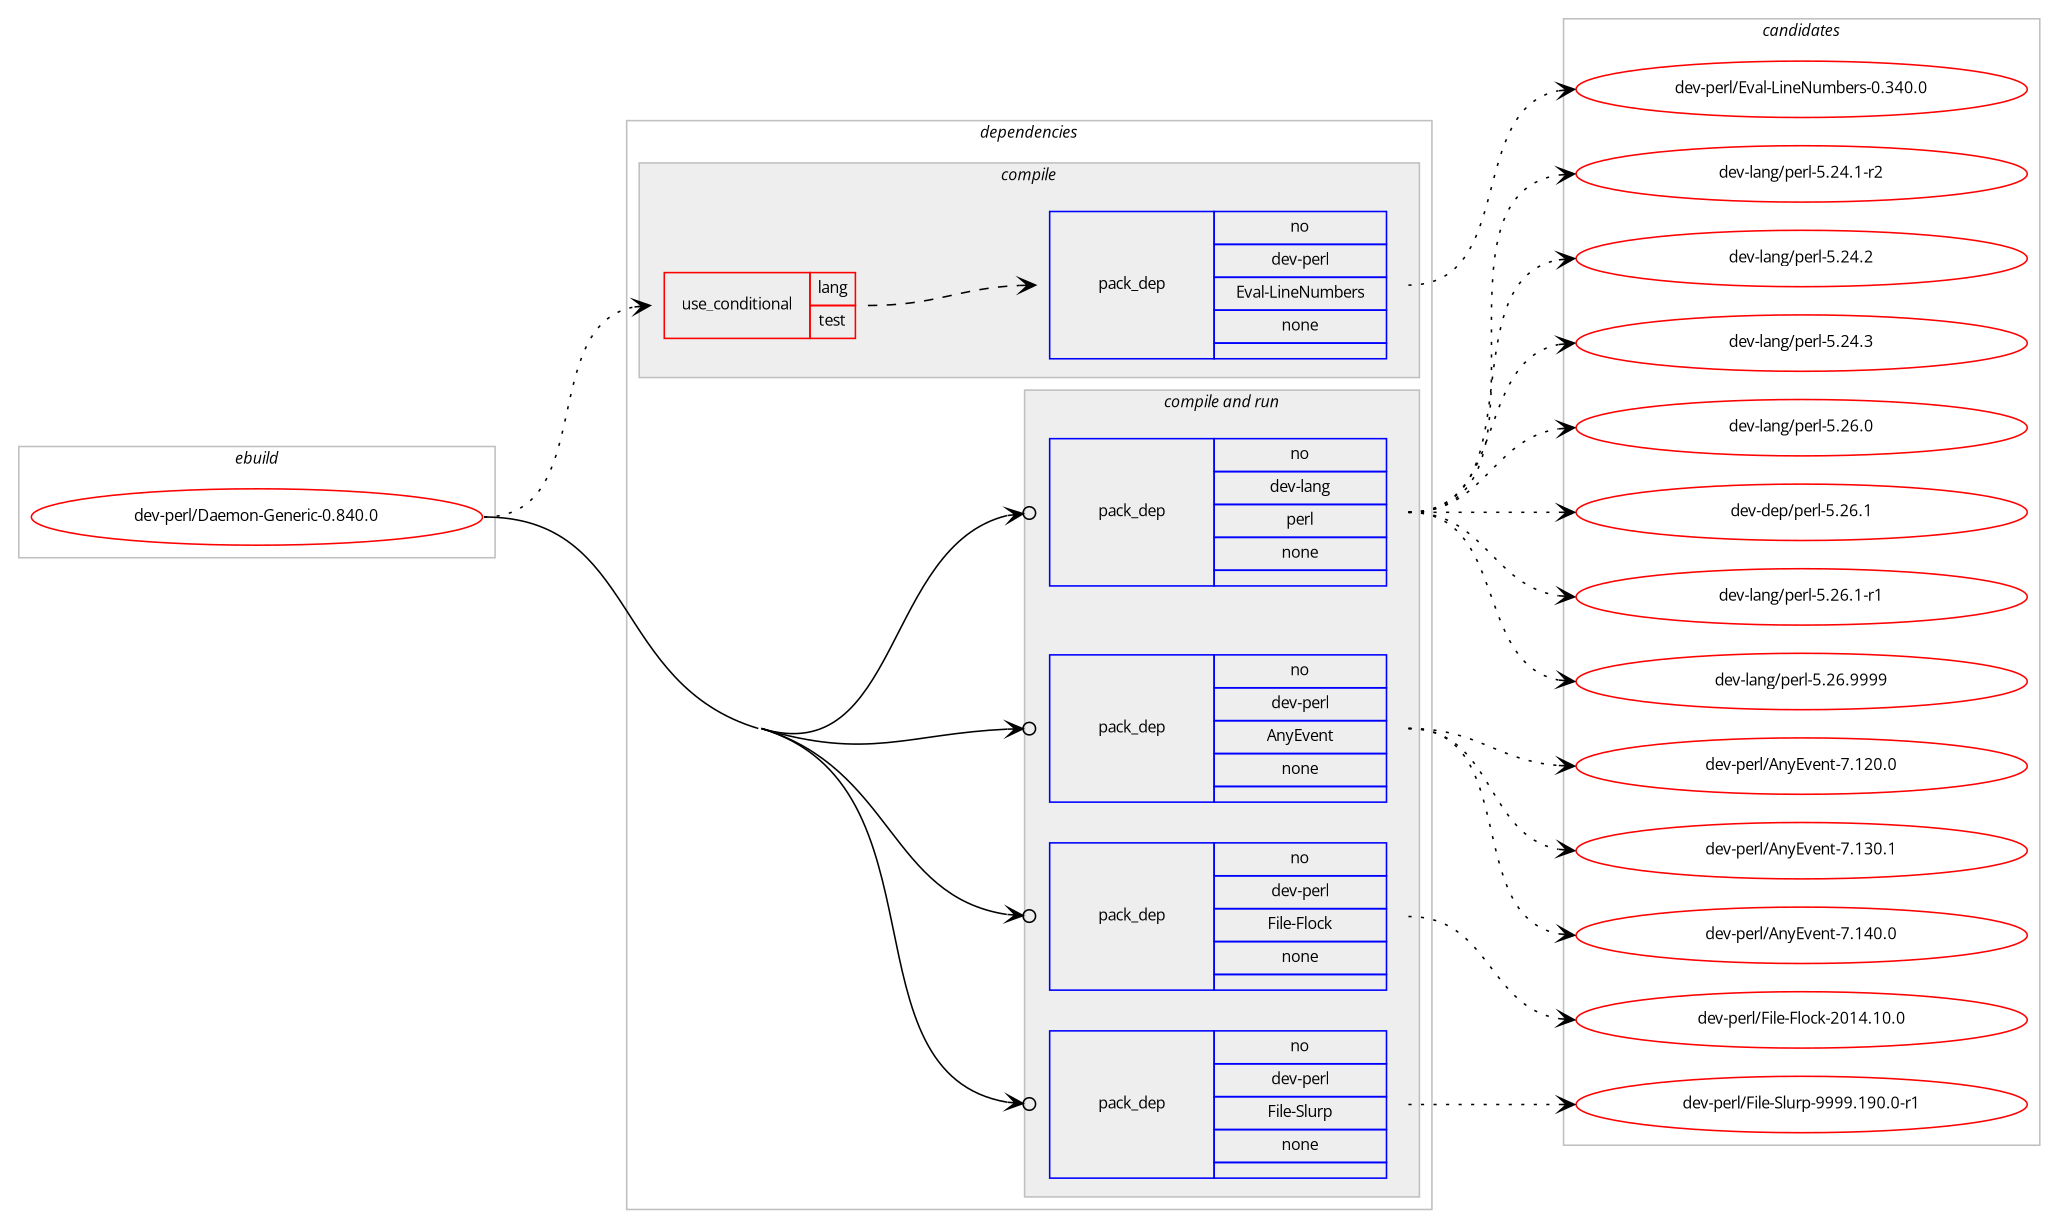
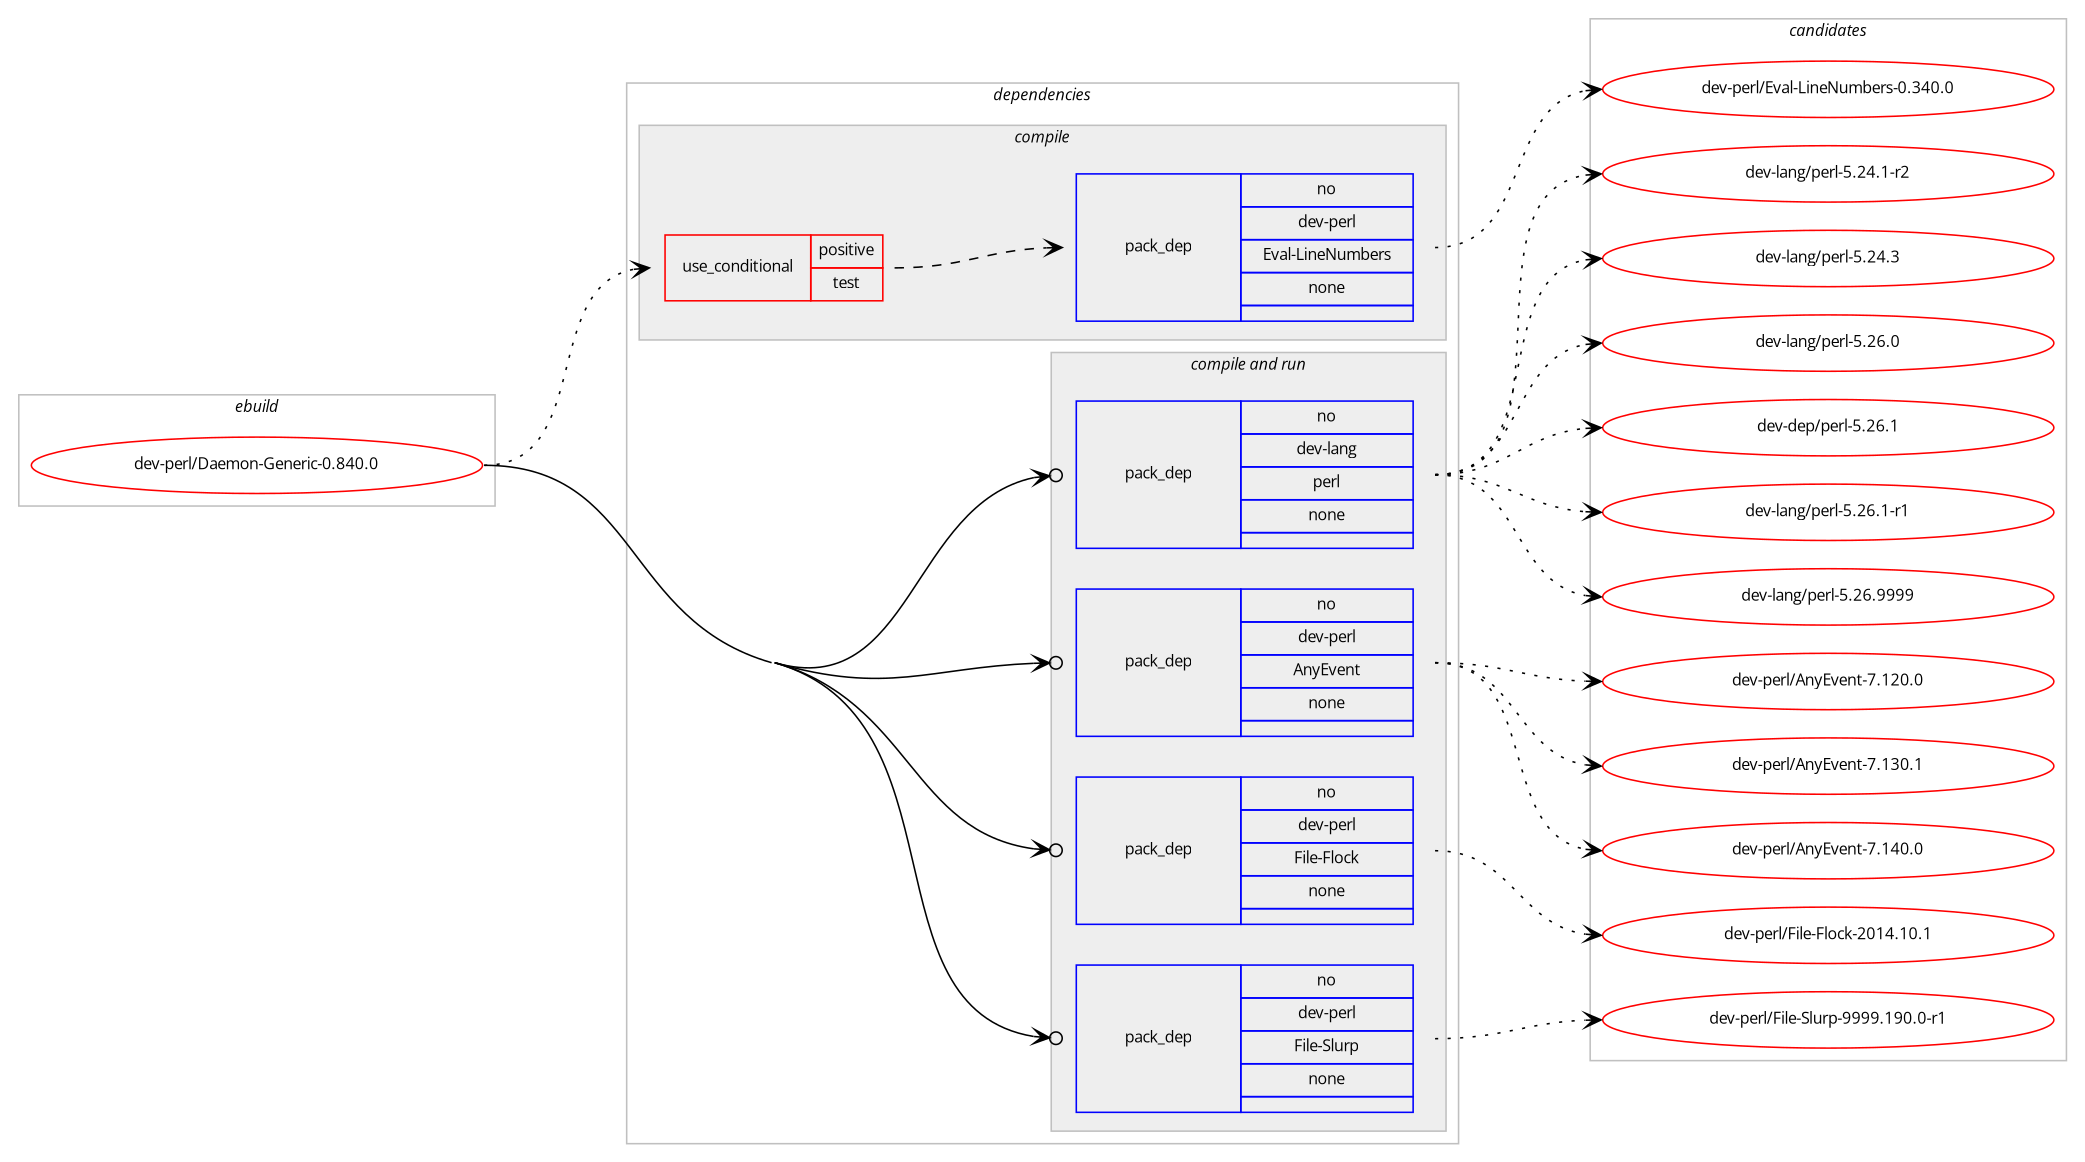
(1802, 258) -> none
(833, 288) -> (847, 251)
(1802, 1020) -> (1828, 935)
